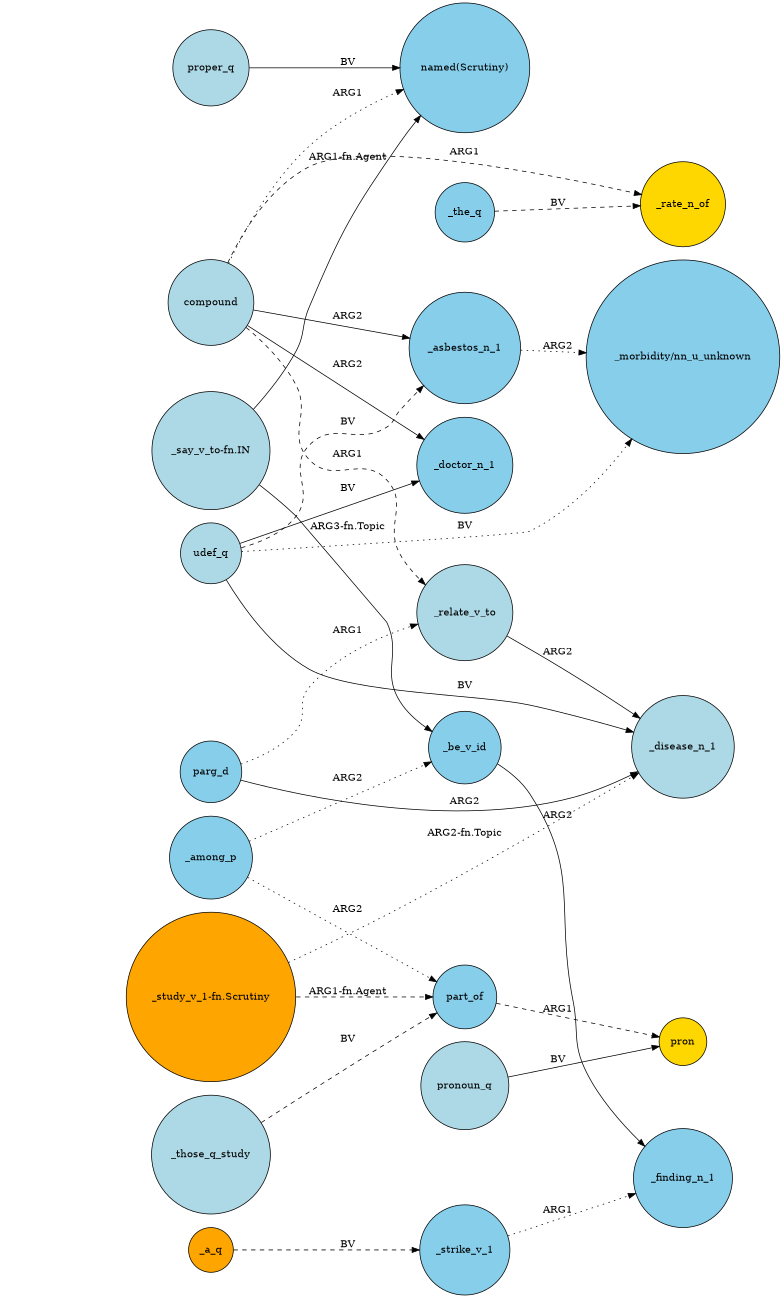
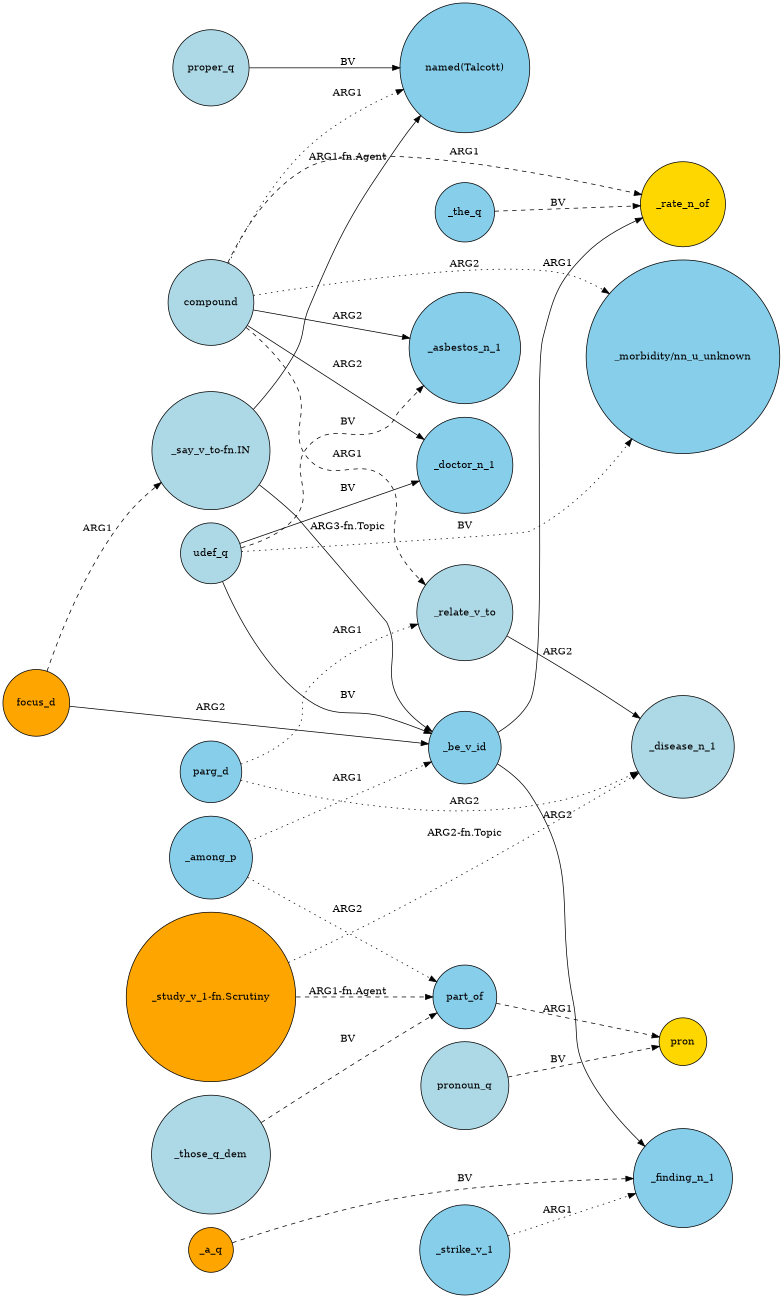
(465, 68) -> (465, 68)
(550, 351) -> (429, 273)
none -> (539, 464)
(407, 691) -> (298, 692)
none -> (36, 703)
(348, 778) -> (348, 778)
(437, 810) -> (437, 810)
(576, 1063) -> (576, 1063)
(211, 1155) -> (211, 1155)
(323, 1250) -> (426, 1194)
